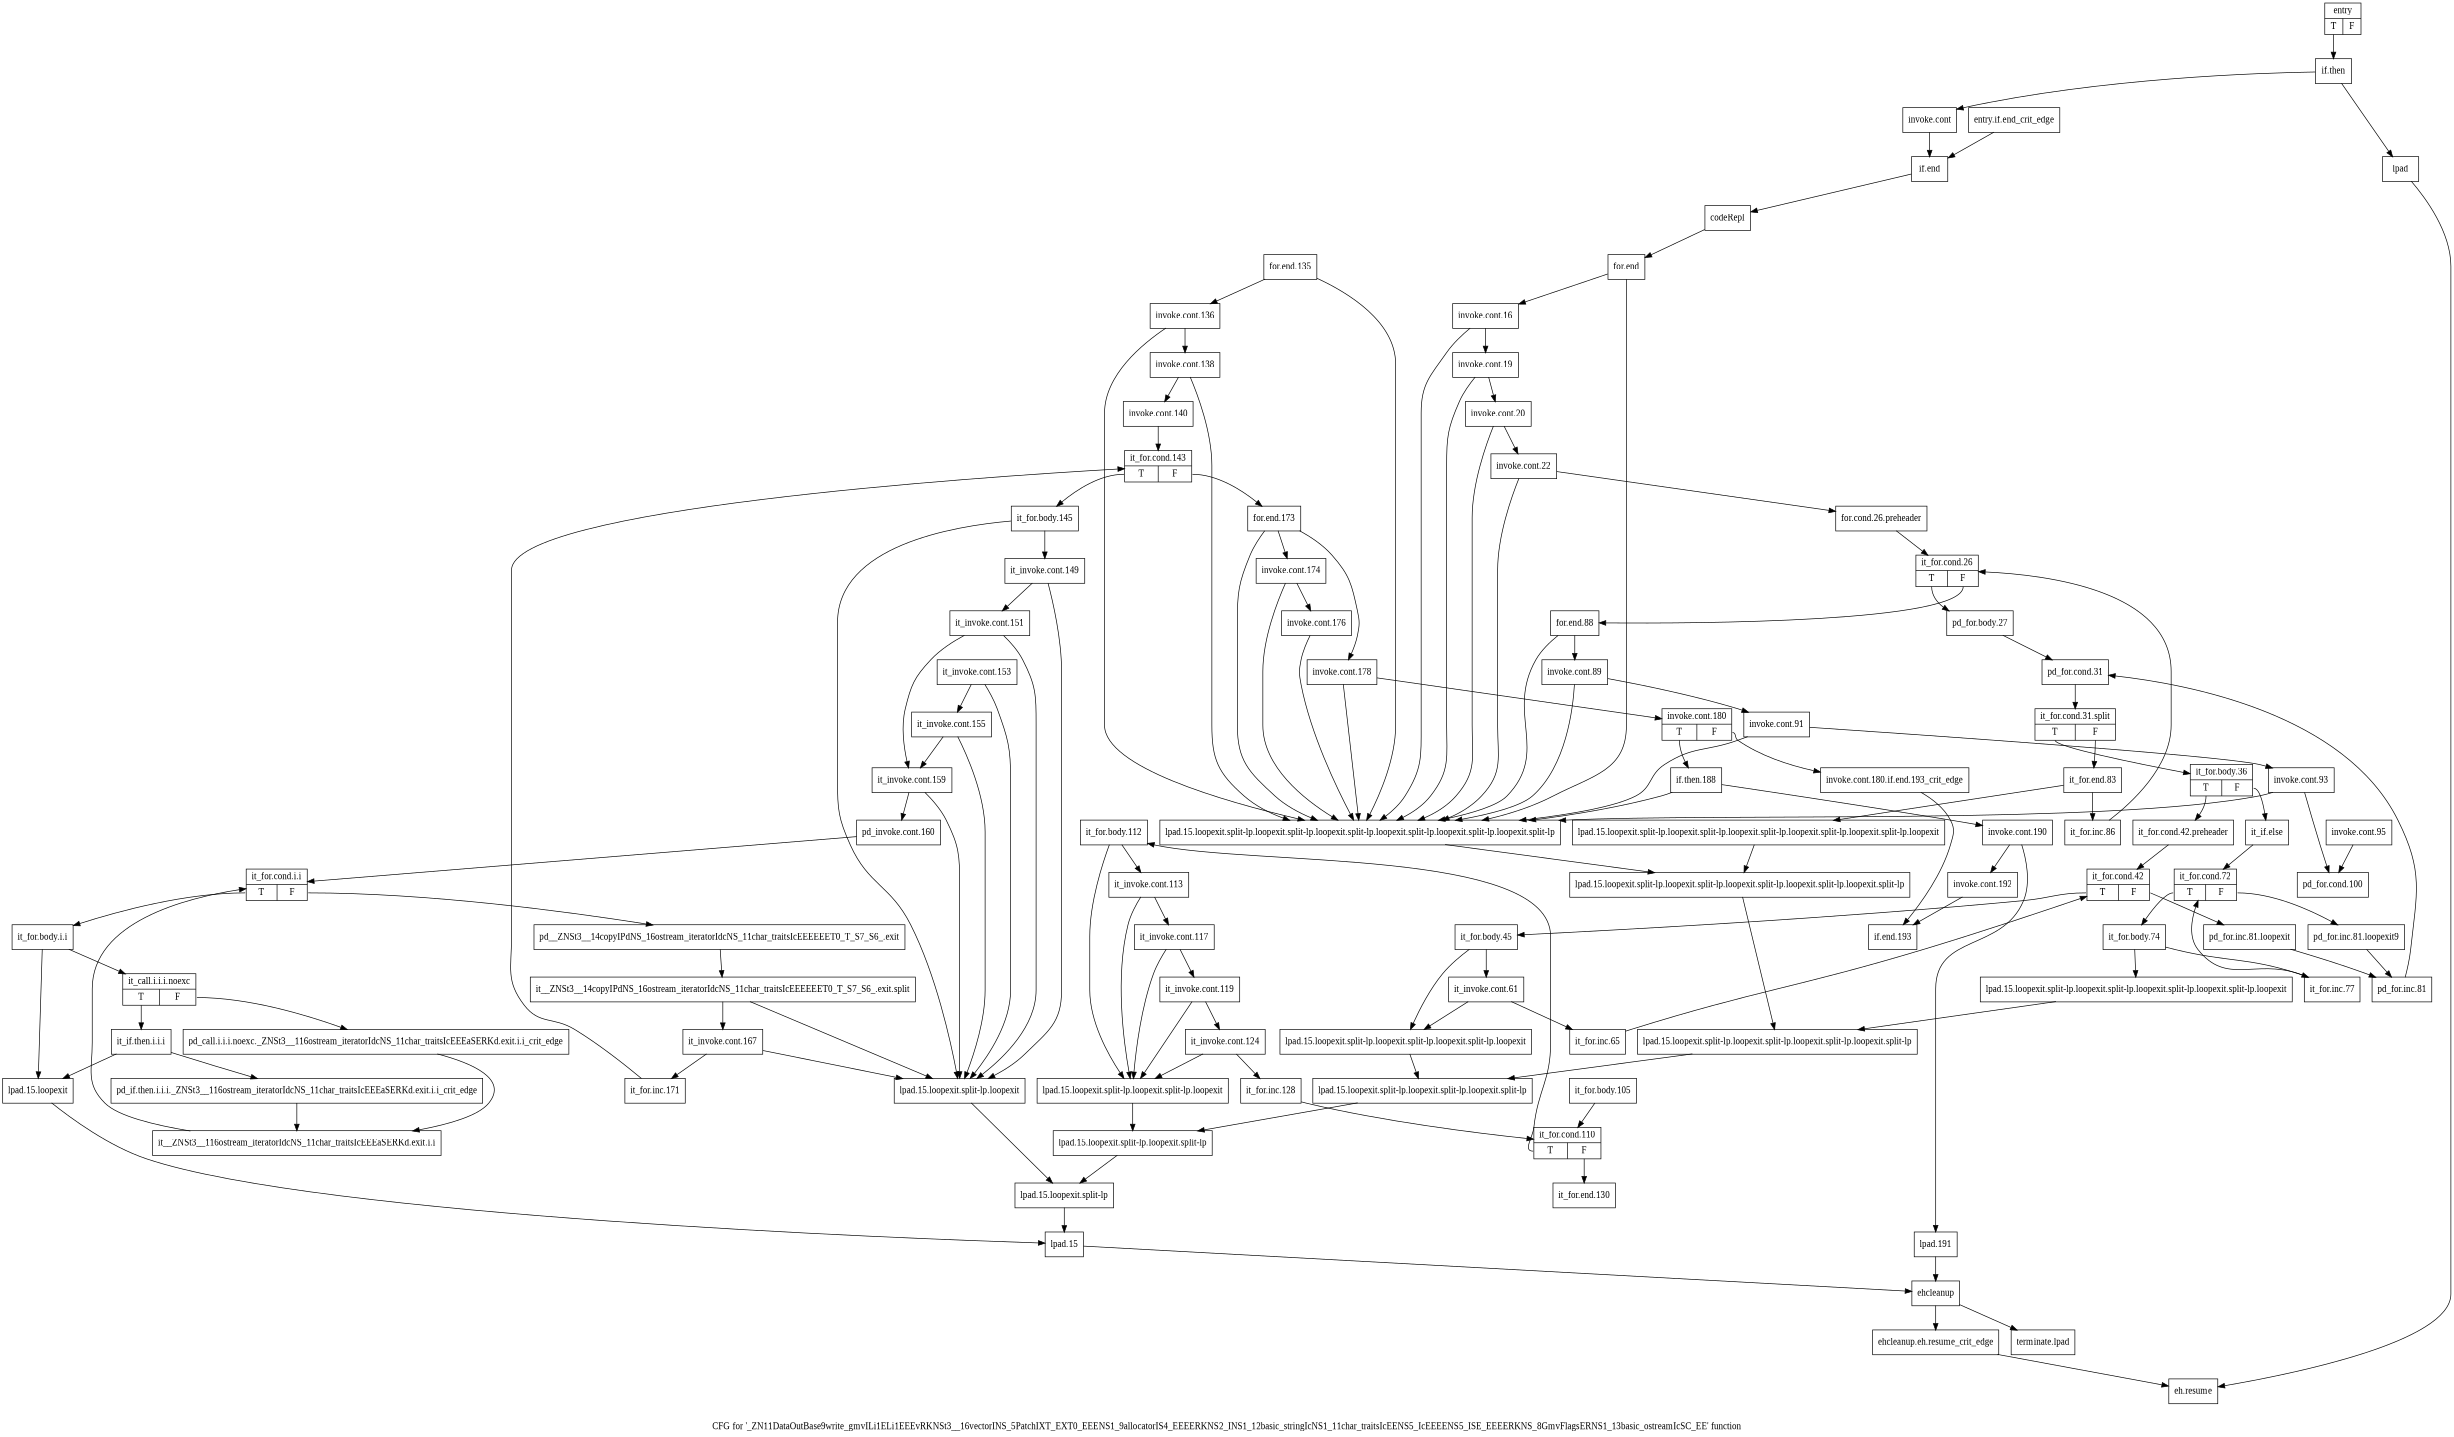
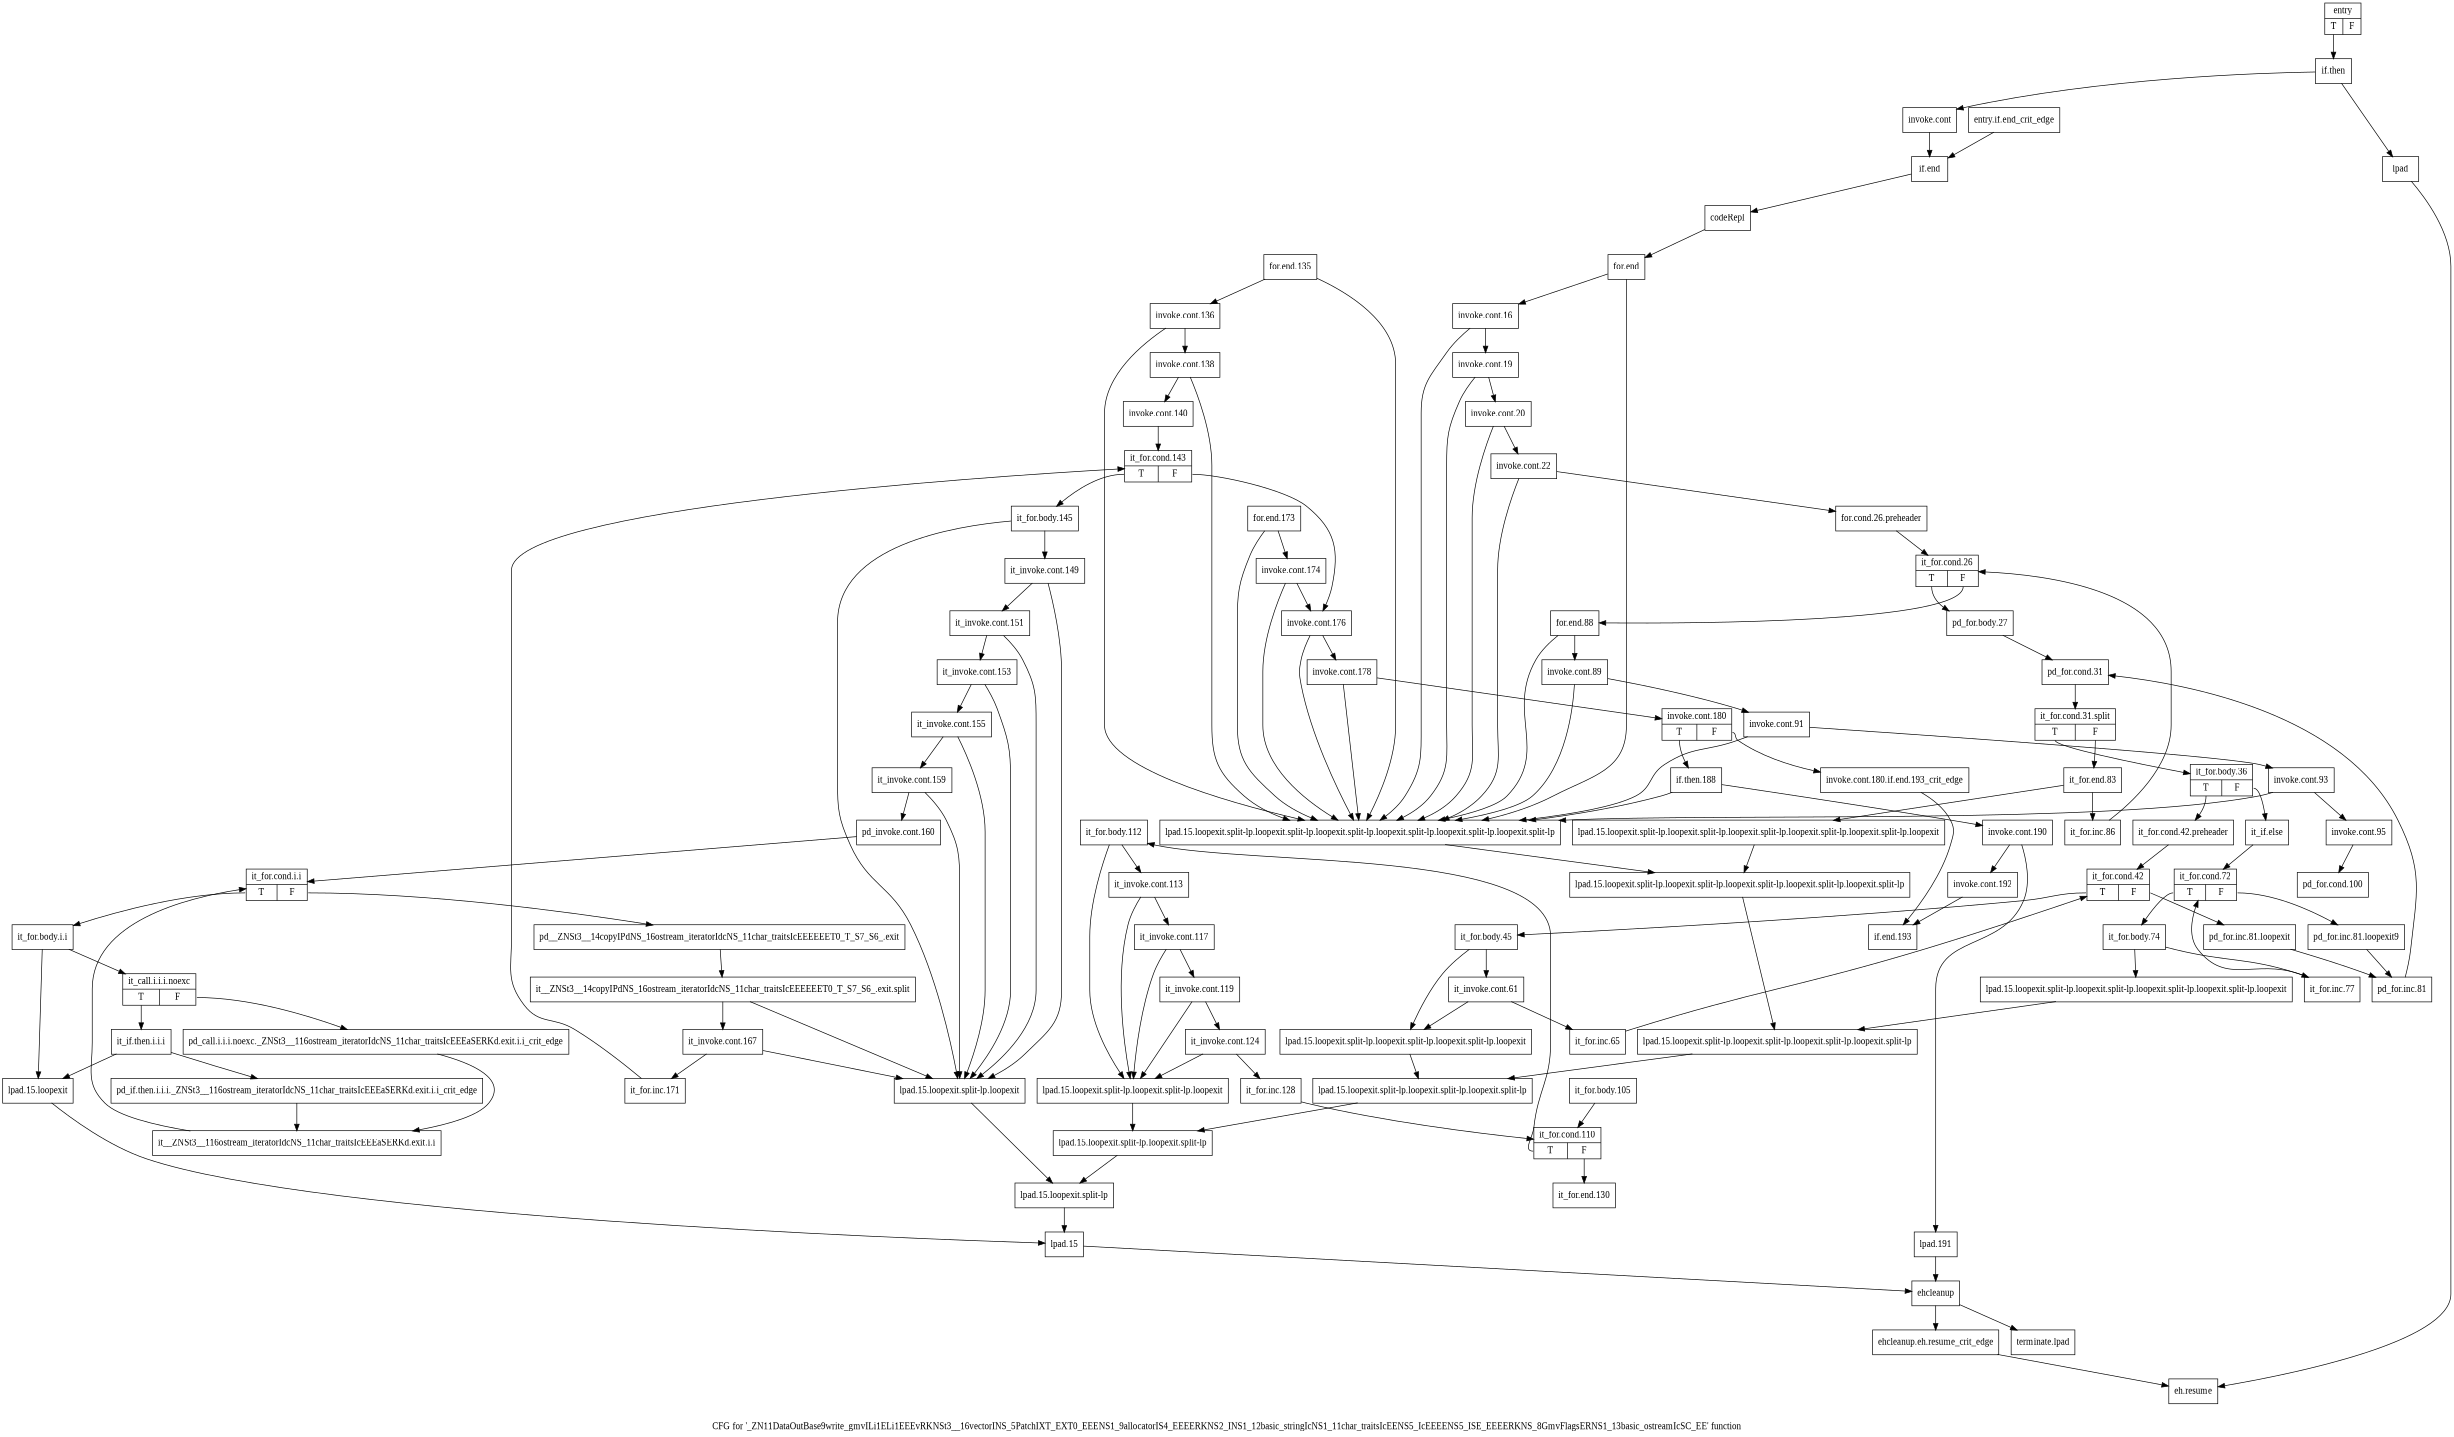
(1227, 483) -> (1302, 503)
(1350, 582) -> (1328, 645)
(912, 687) -> (984, 644)
(2315, 829) -> (2328, 804)
